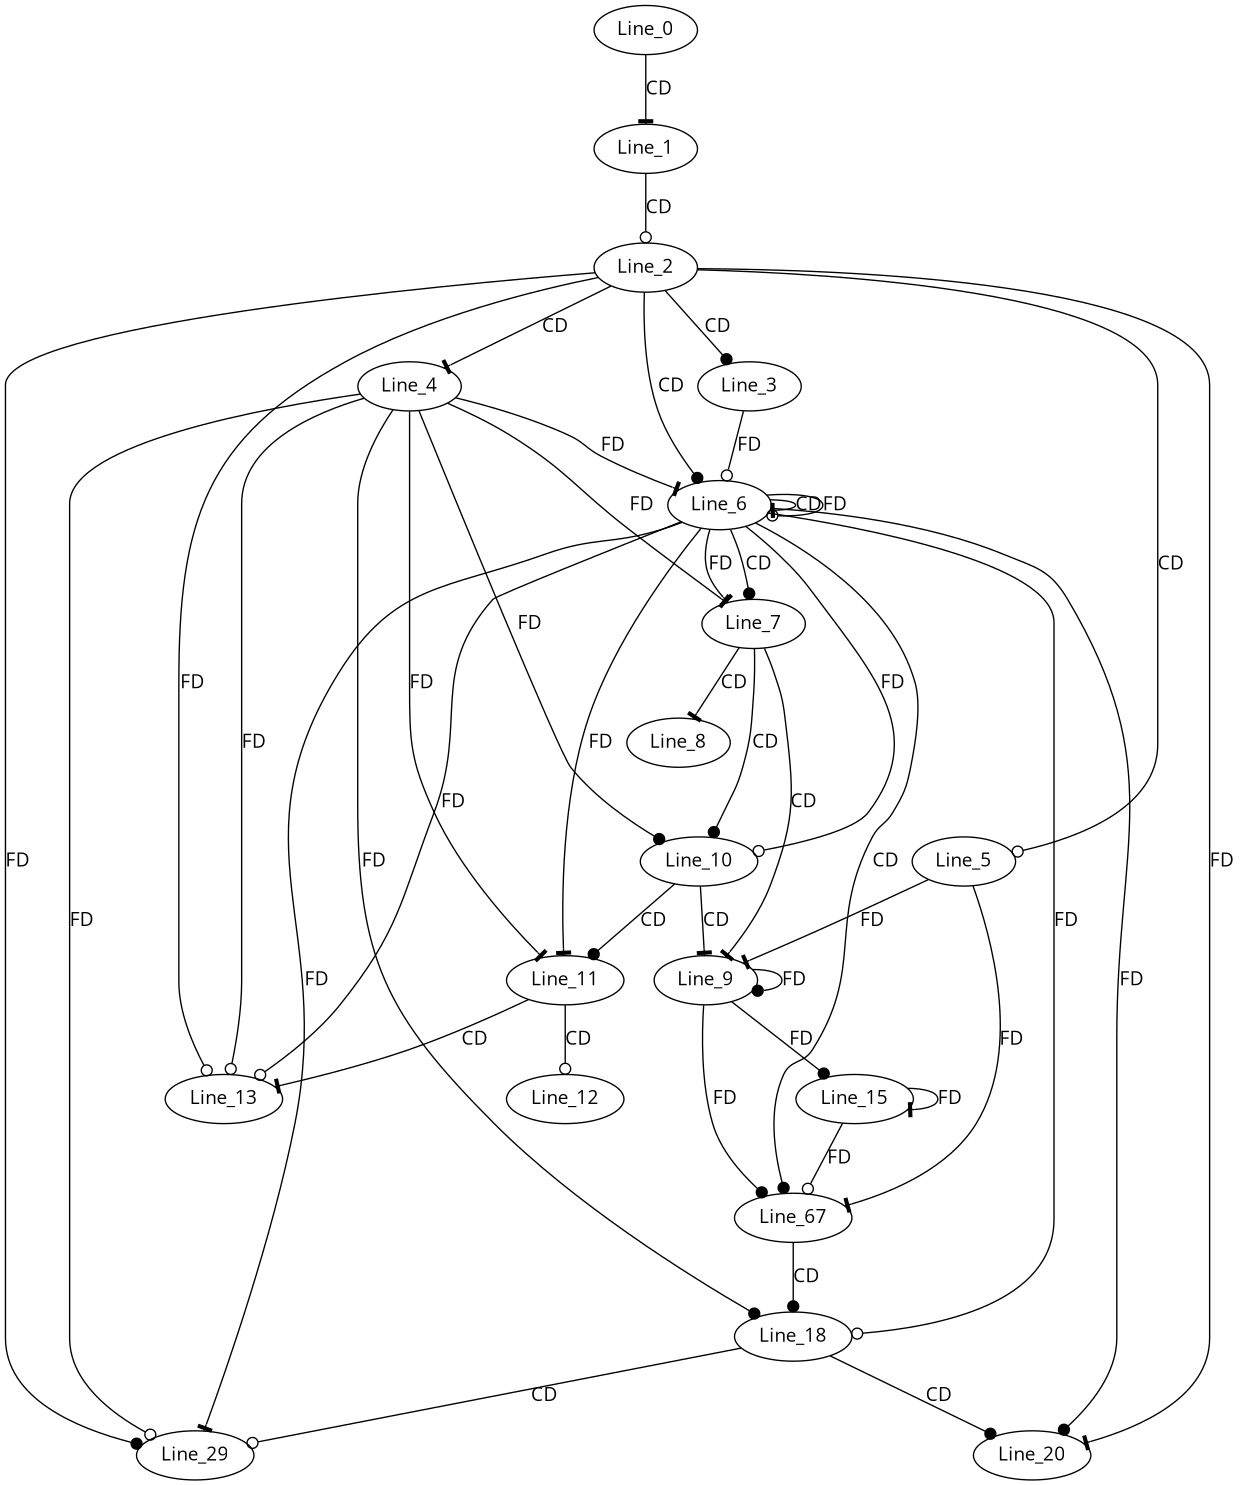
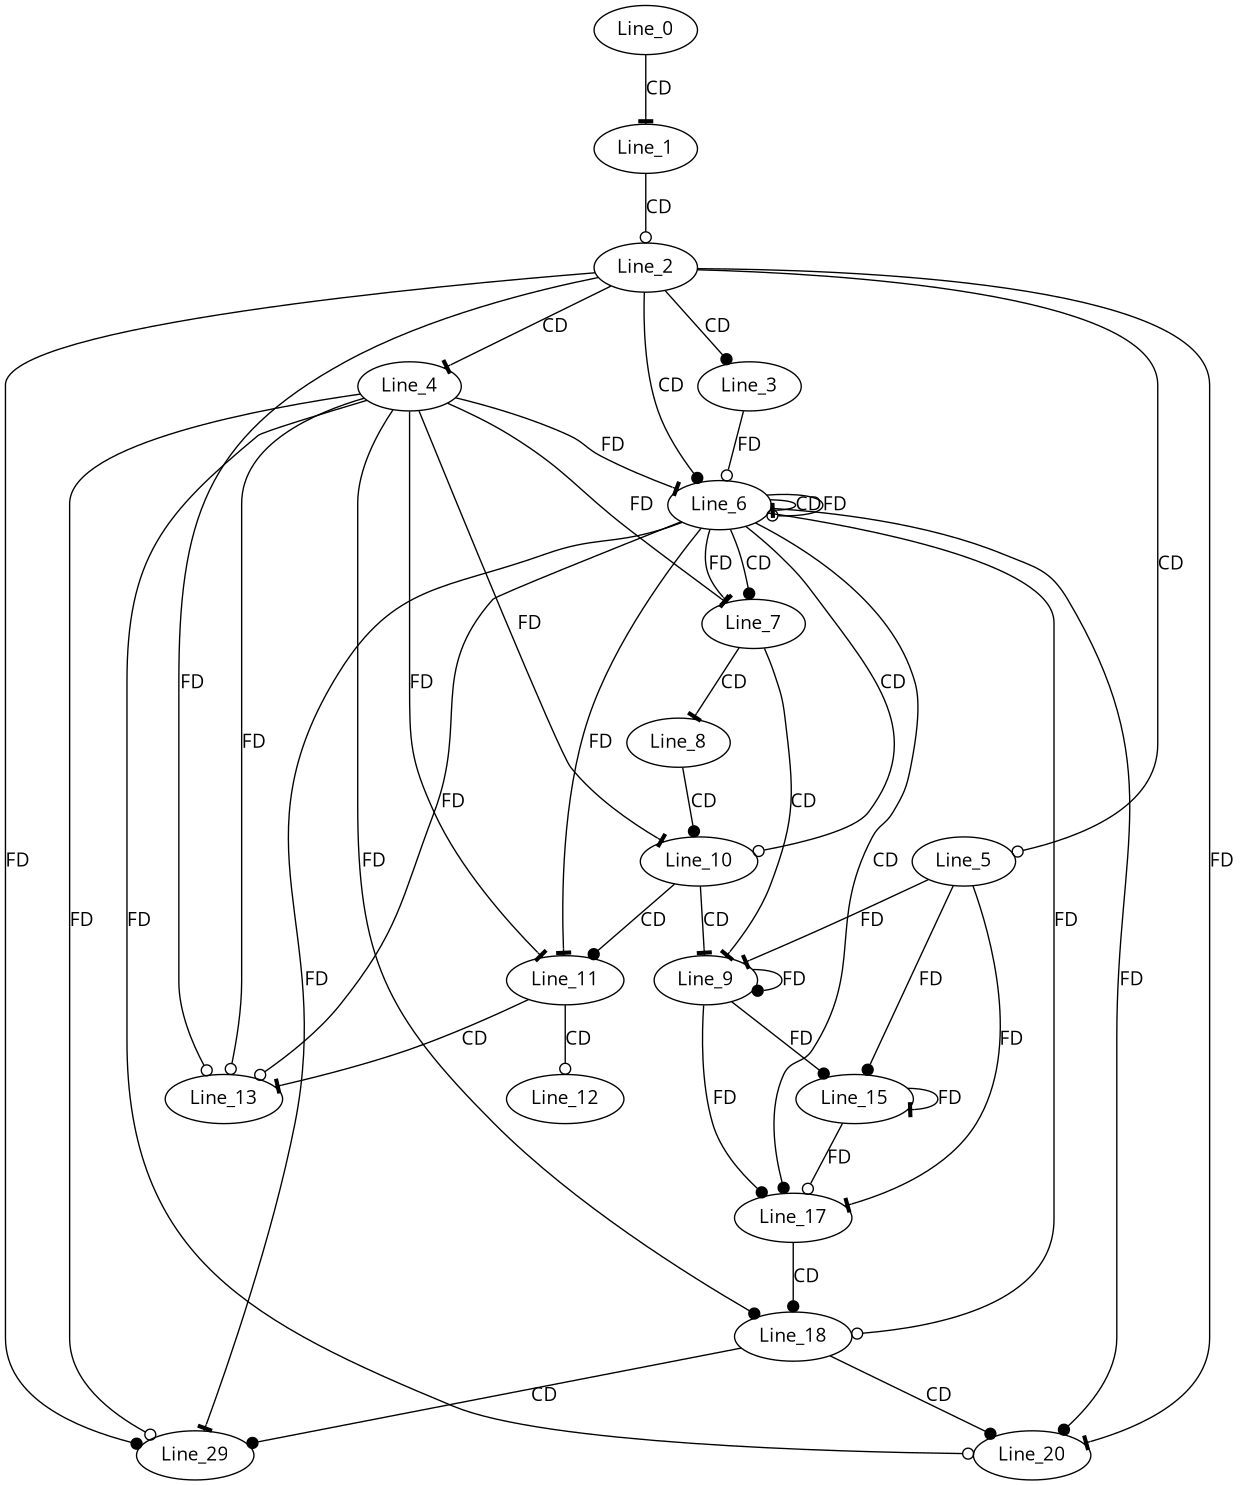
(515, 642) -> (515, 642)
(894, 683) -> (894, 683)
(749, 741) -> (688, 797)
none -> (912, 975)
none -> (149, 1177)
(793, 1218) -> (793, 1218)
(500, 1395) -> (500, 1395)
